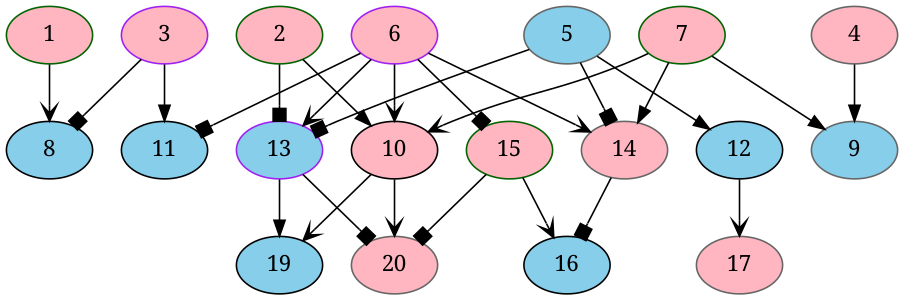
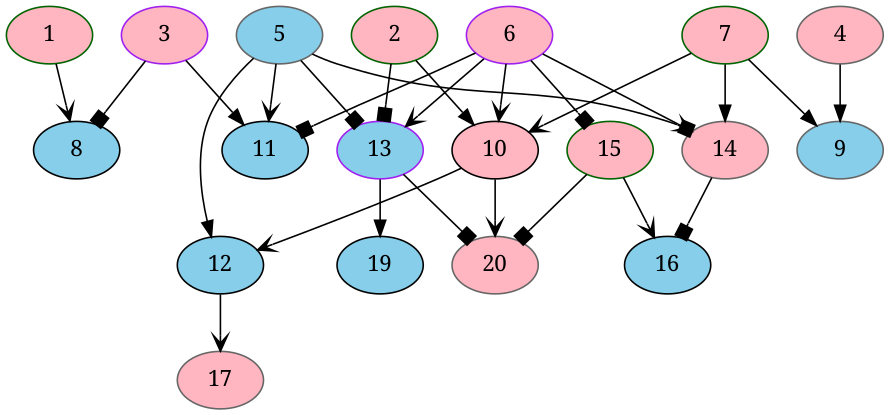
none -> (273, 84)
(344, 201) -> (368, 208)
